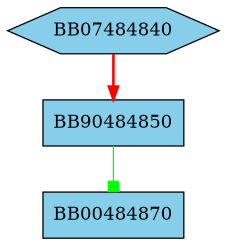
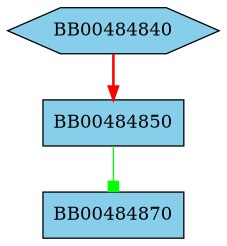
(113, 31) -> (113, 31)
(113, 123) -> (113, 123)
